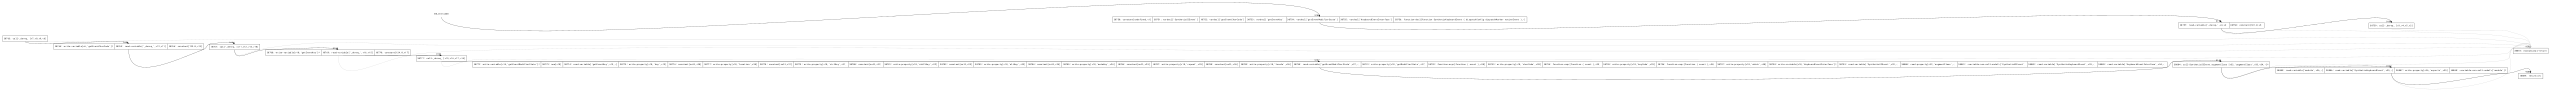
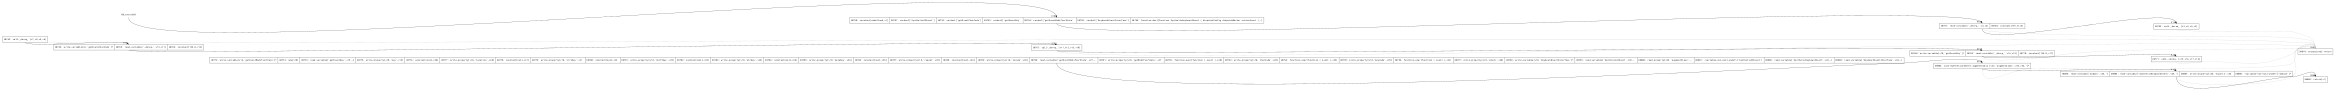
(880, 61) -> none
